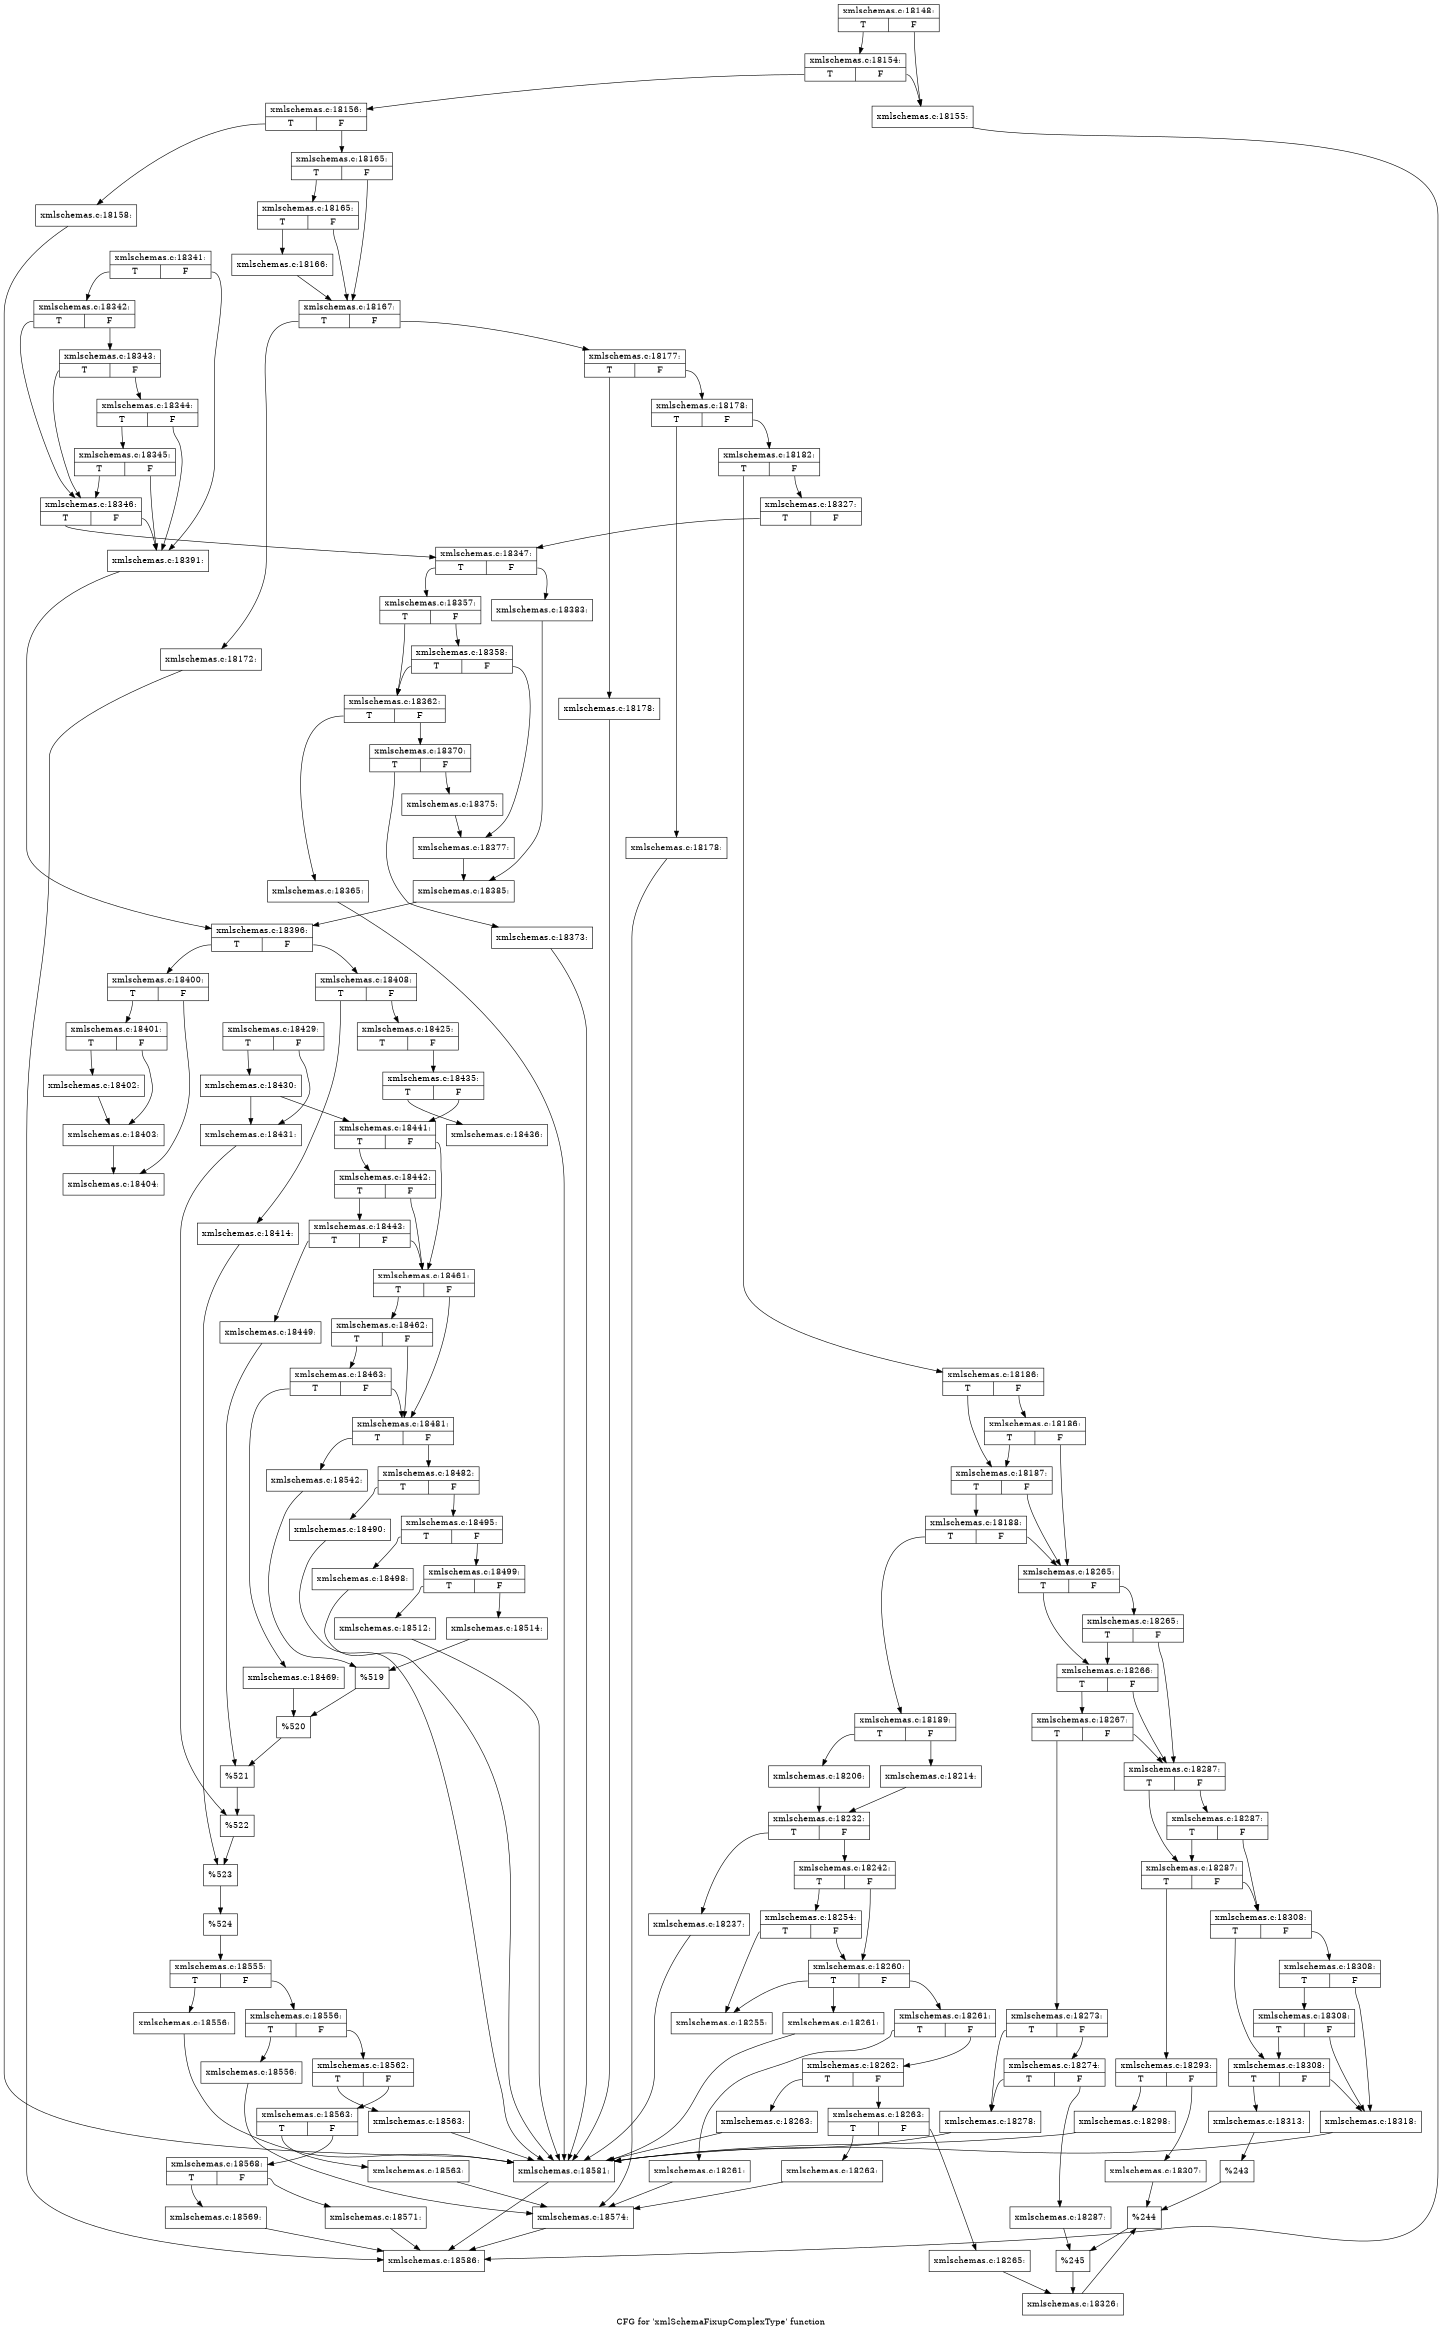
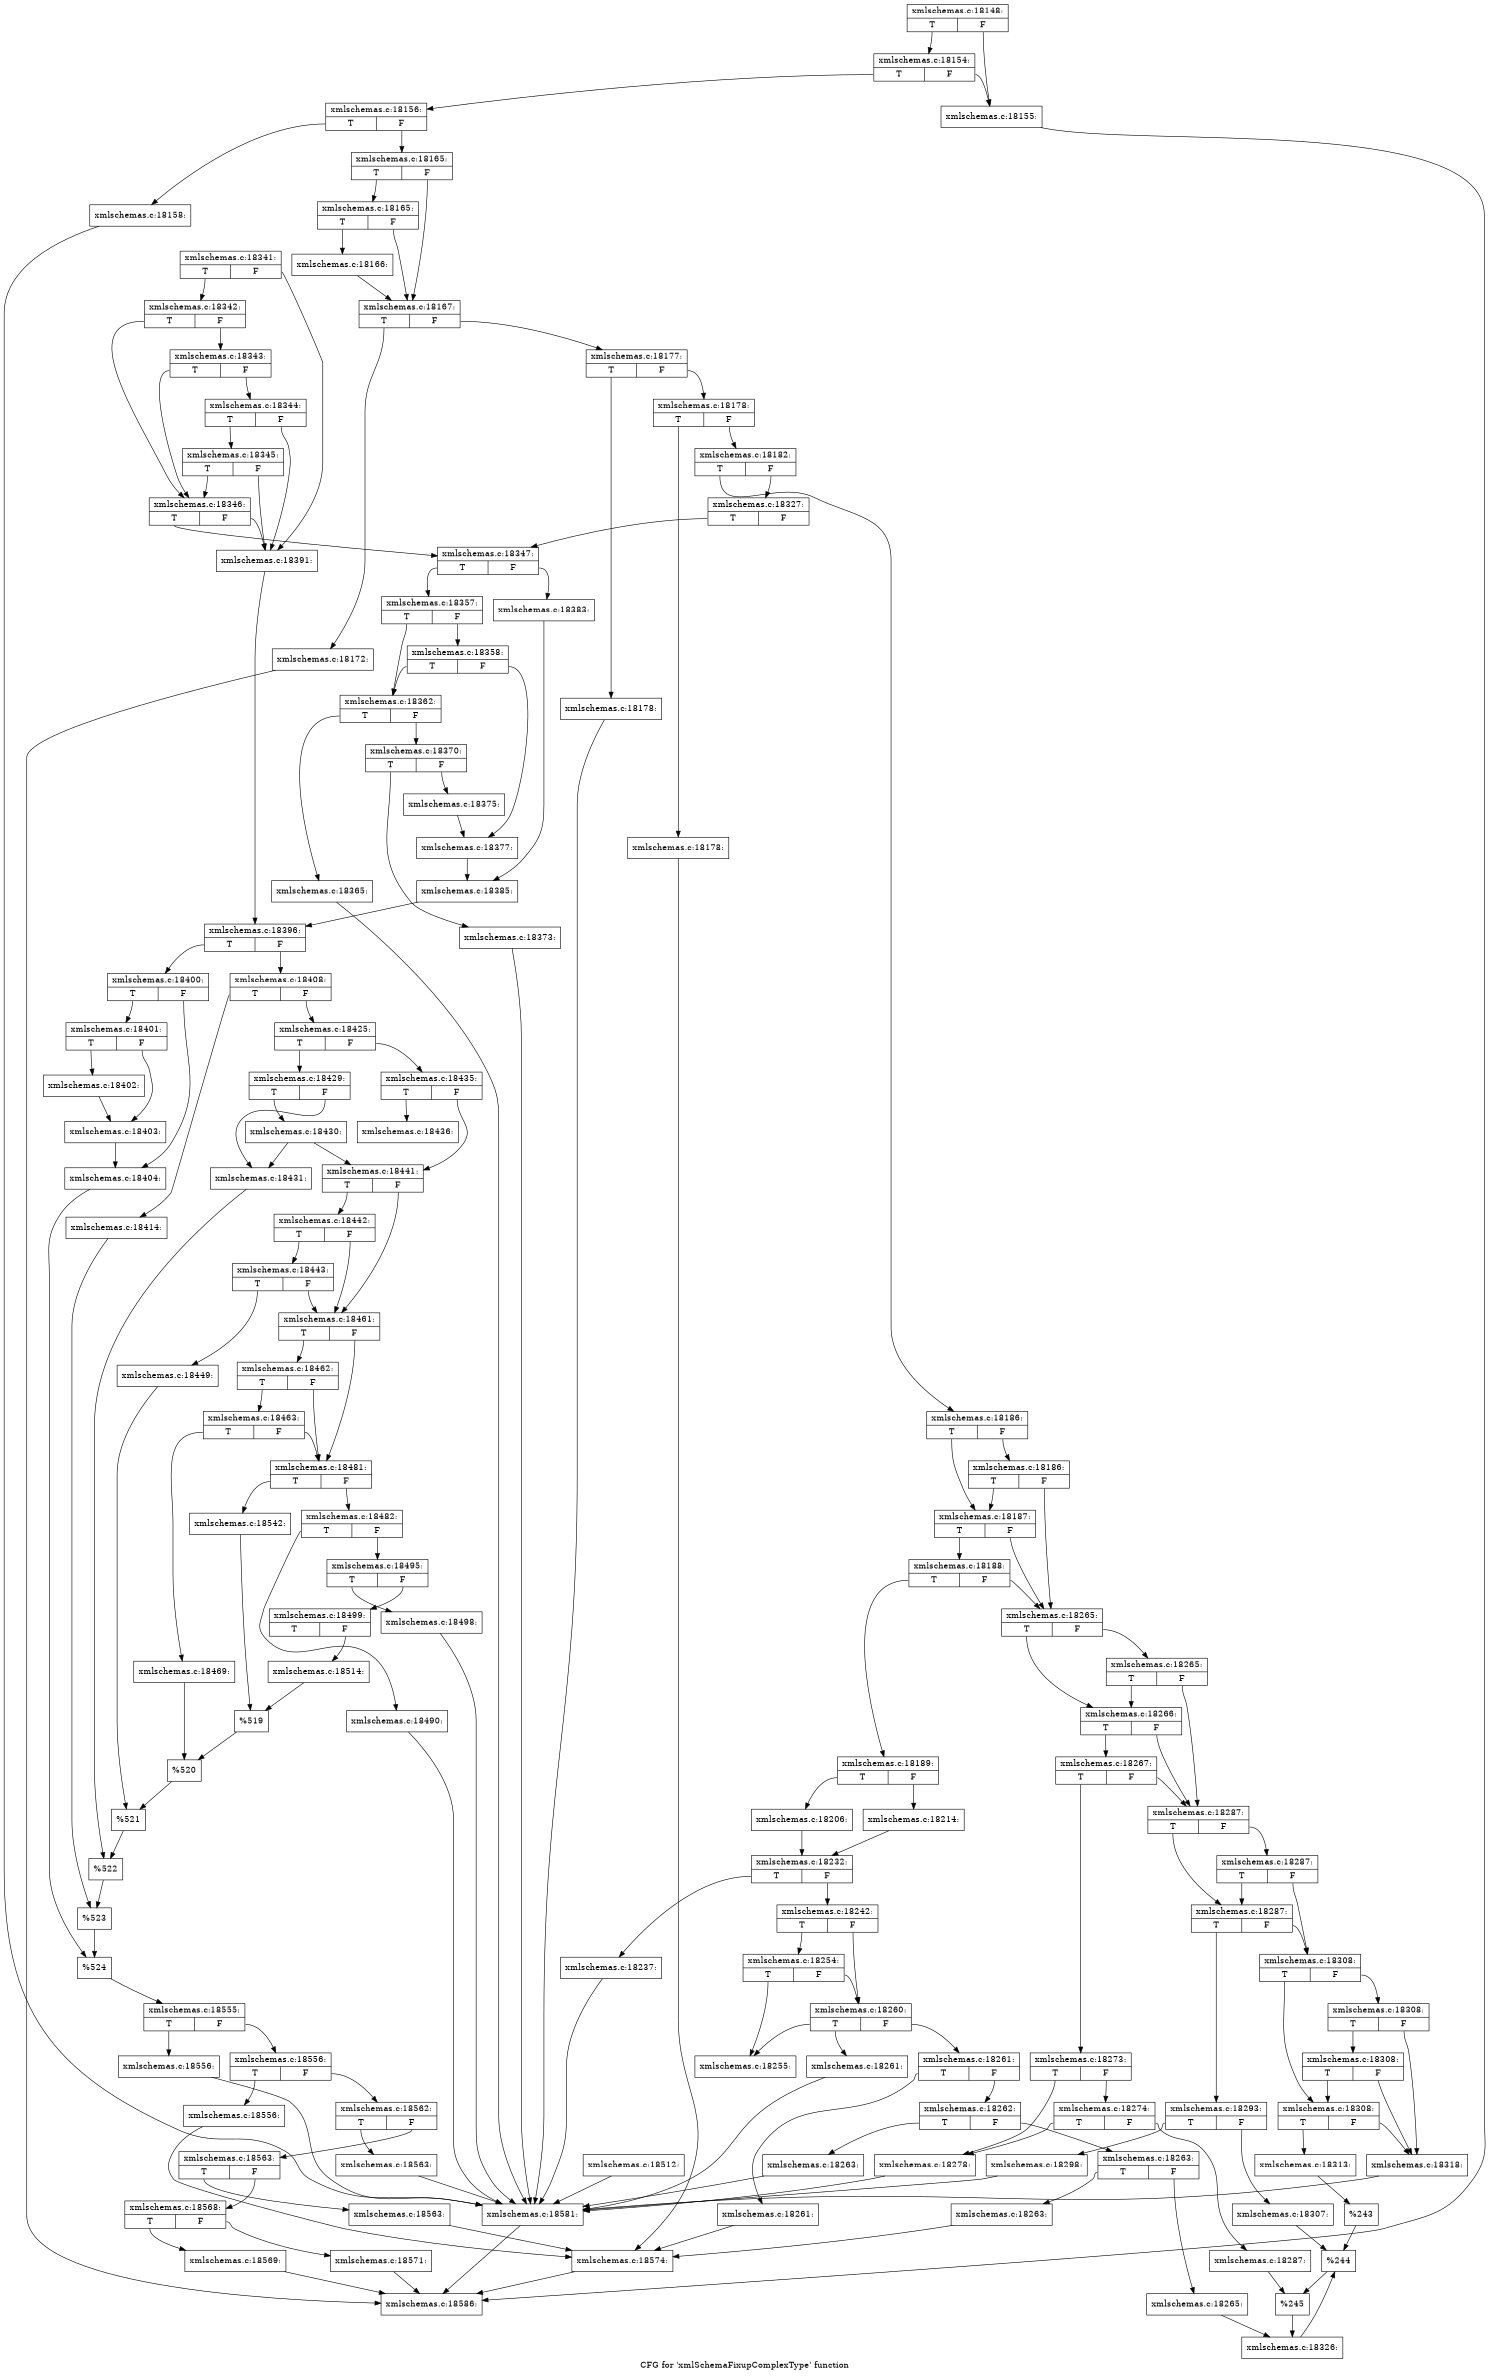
none -> (300, 1058)
none -> (49, 1566)
(412, 1600) -> none
